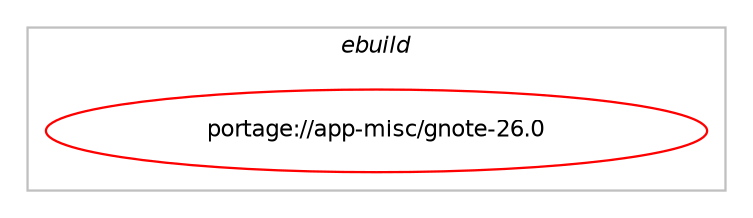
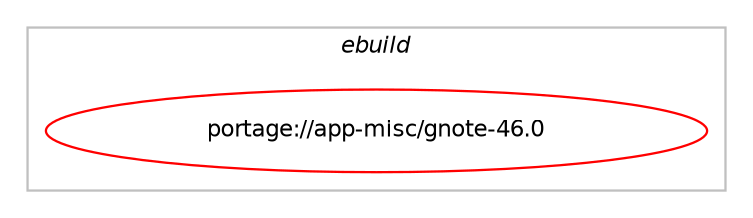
(377, 131) -> (377, 131)
